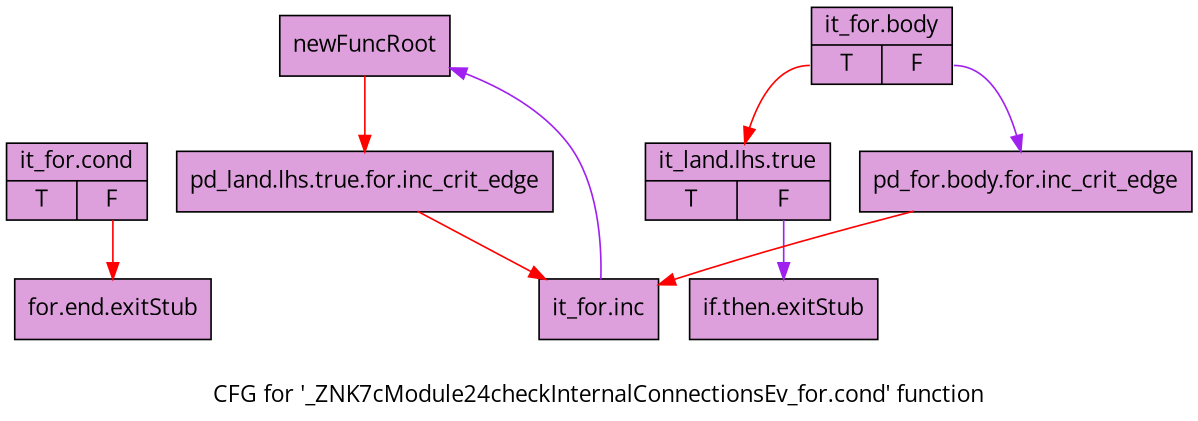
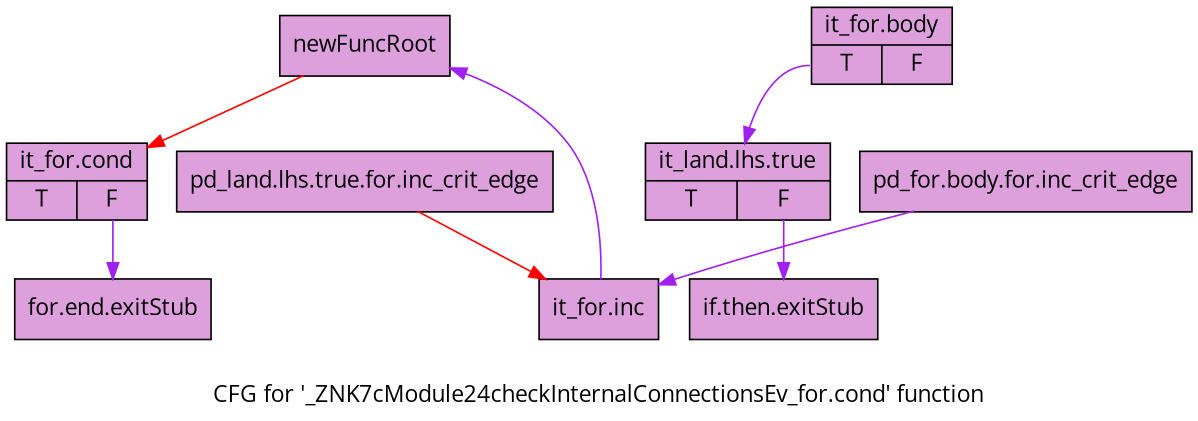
(771, 87) -> (771, 87)
(996, 90) -> none
(365, 106) -> (233, 108)
(113, 241) -> (113, 241)
(794, 244) -> (794, 244)
